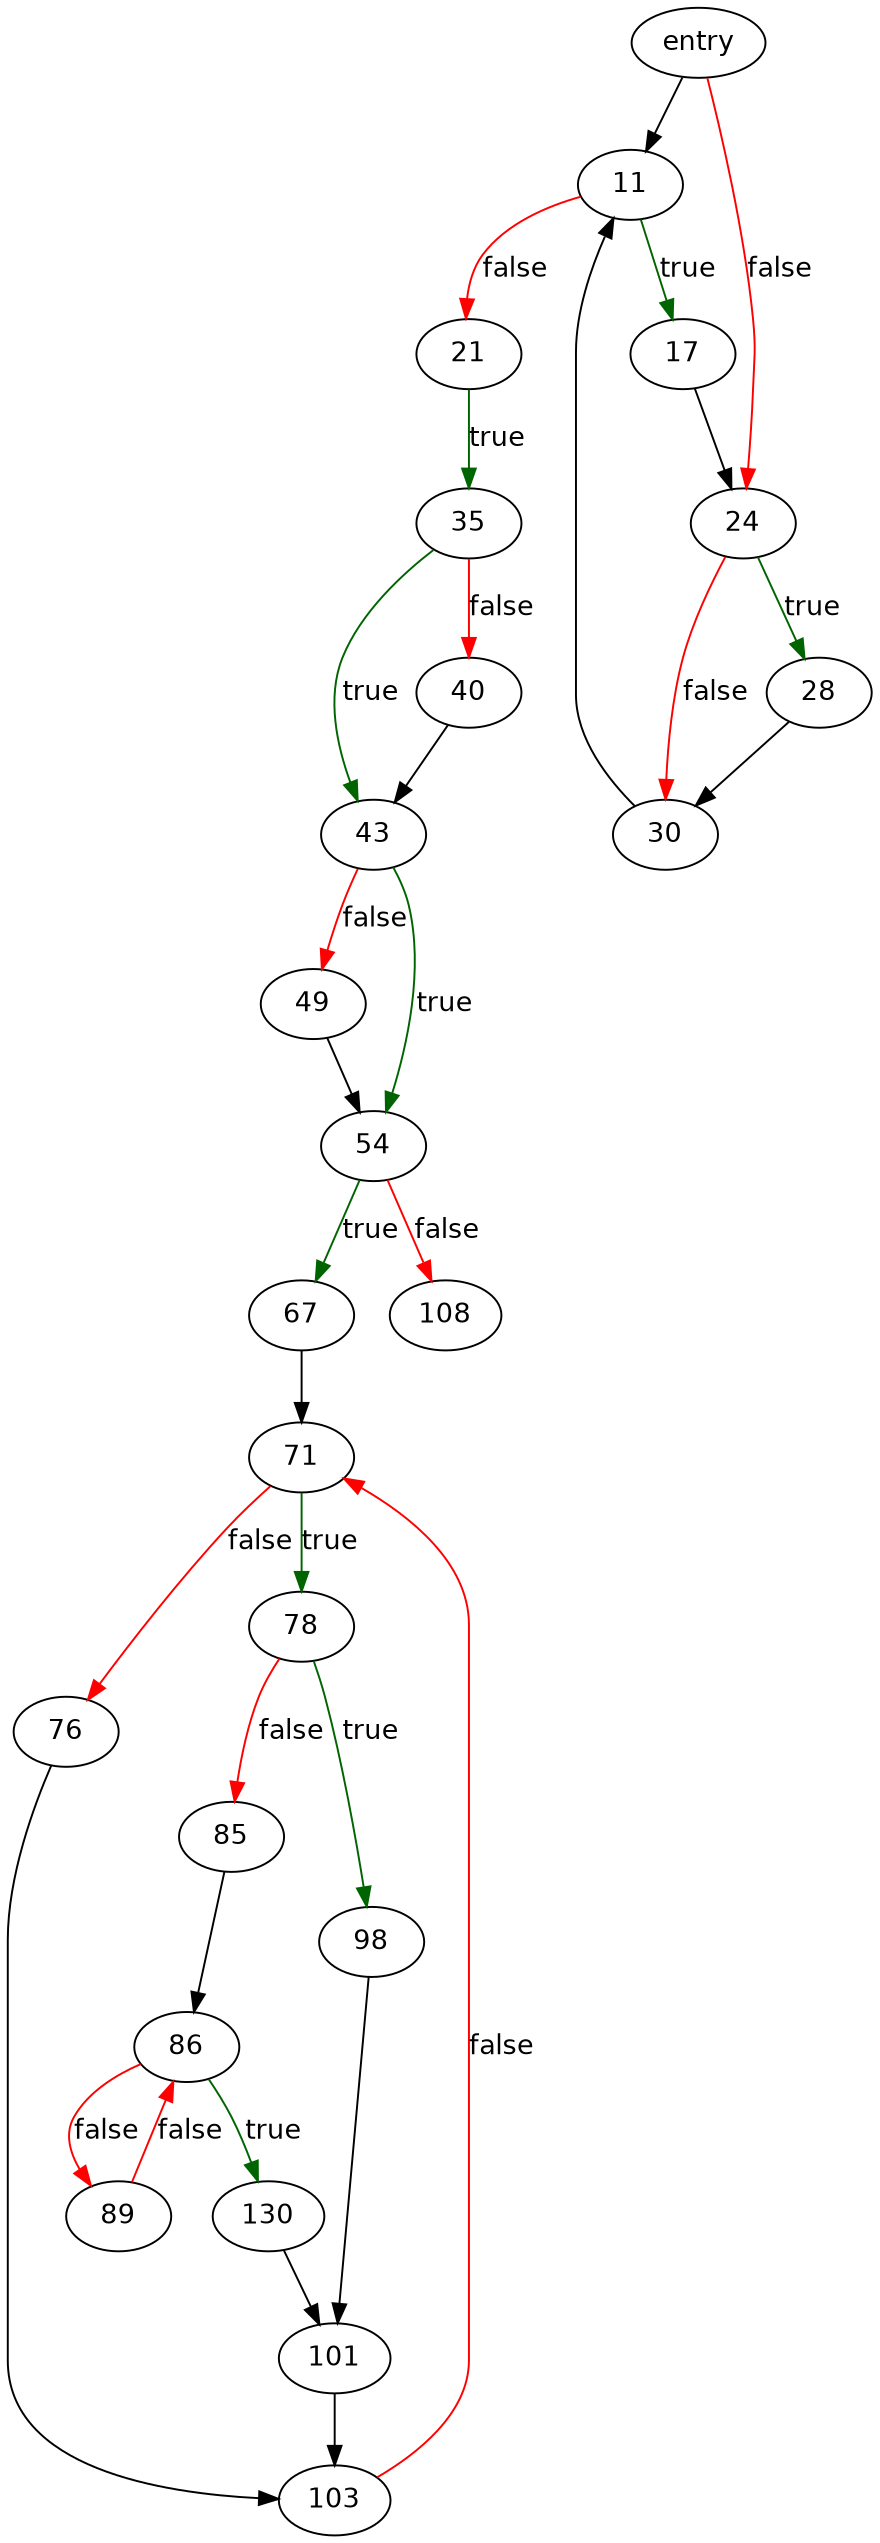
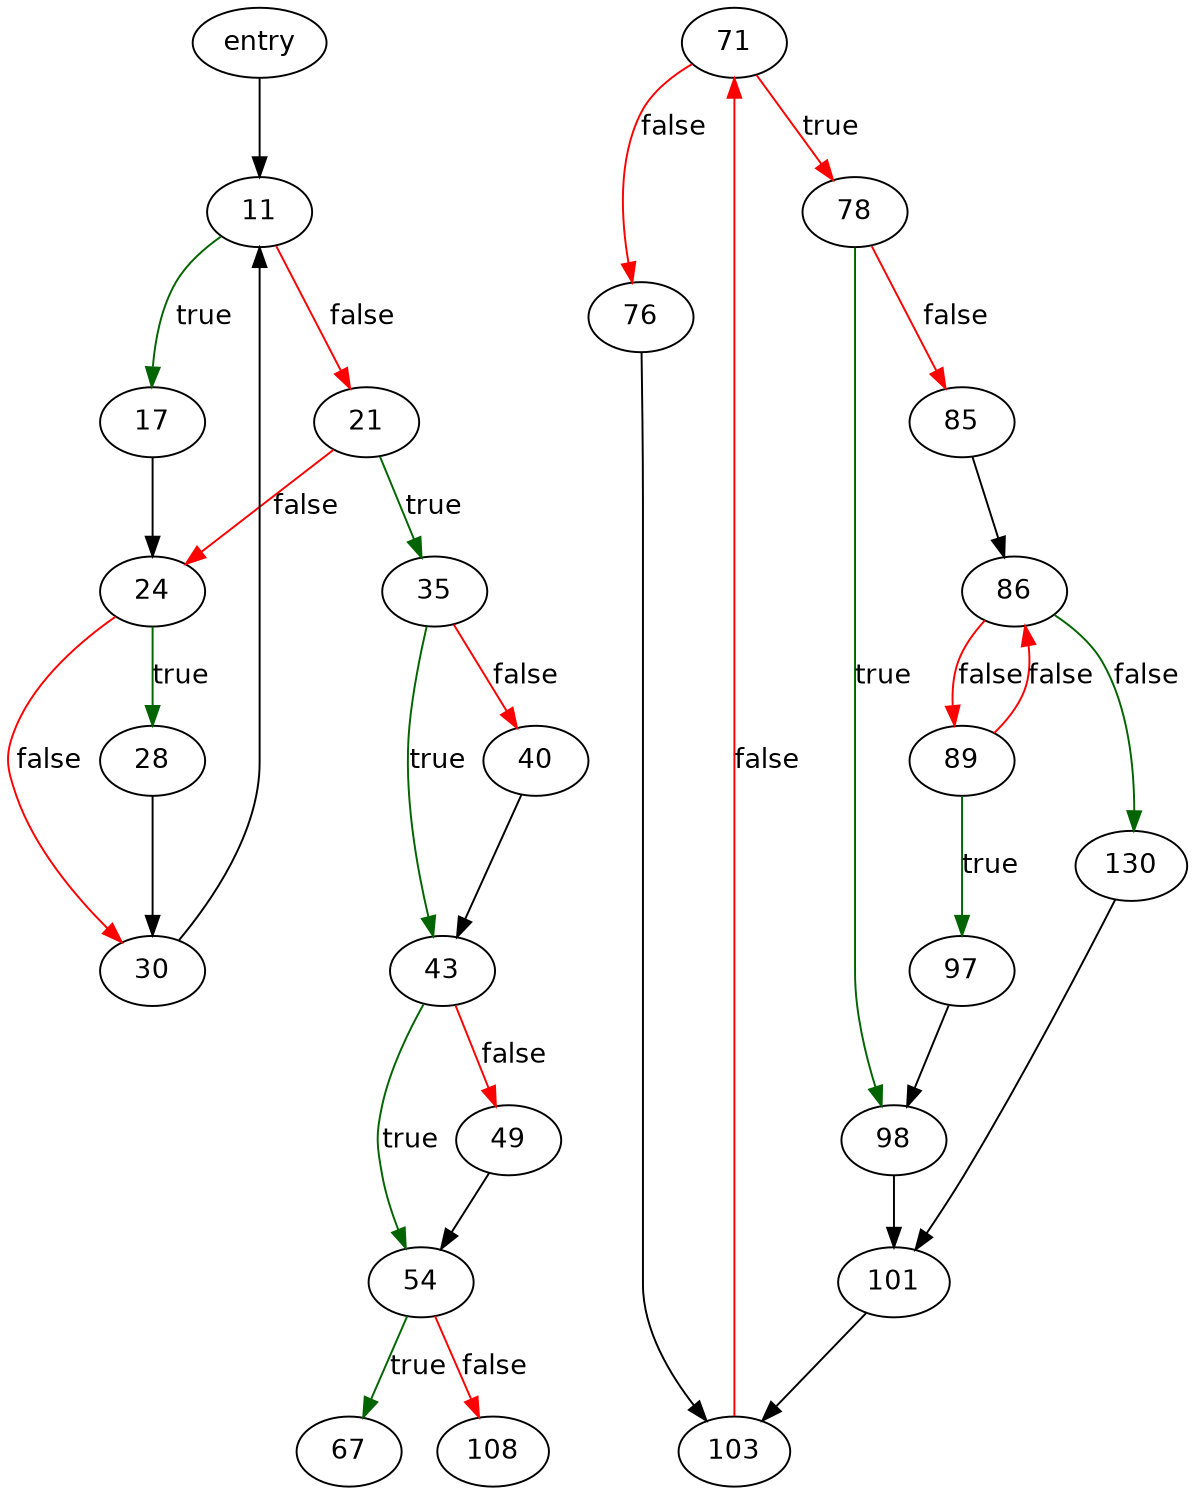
(747, 272) -> (274, 496)
none -> (962, 971)
(302, 1377) -> none
(302, 1532) -> (789, 120)
(273, 2132) -> (1147, 676)
